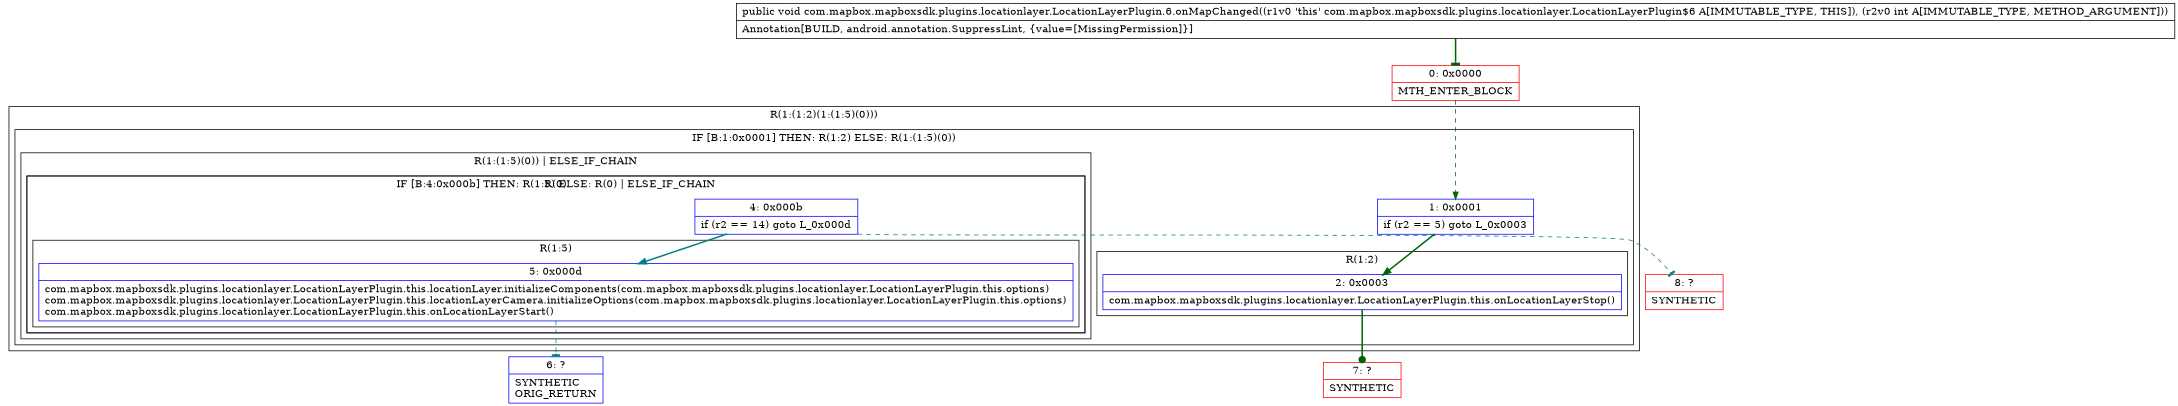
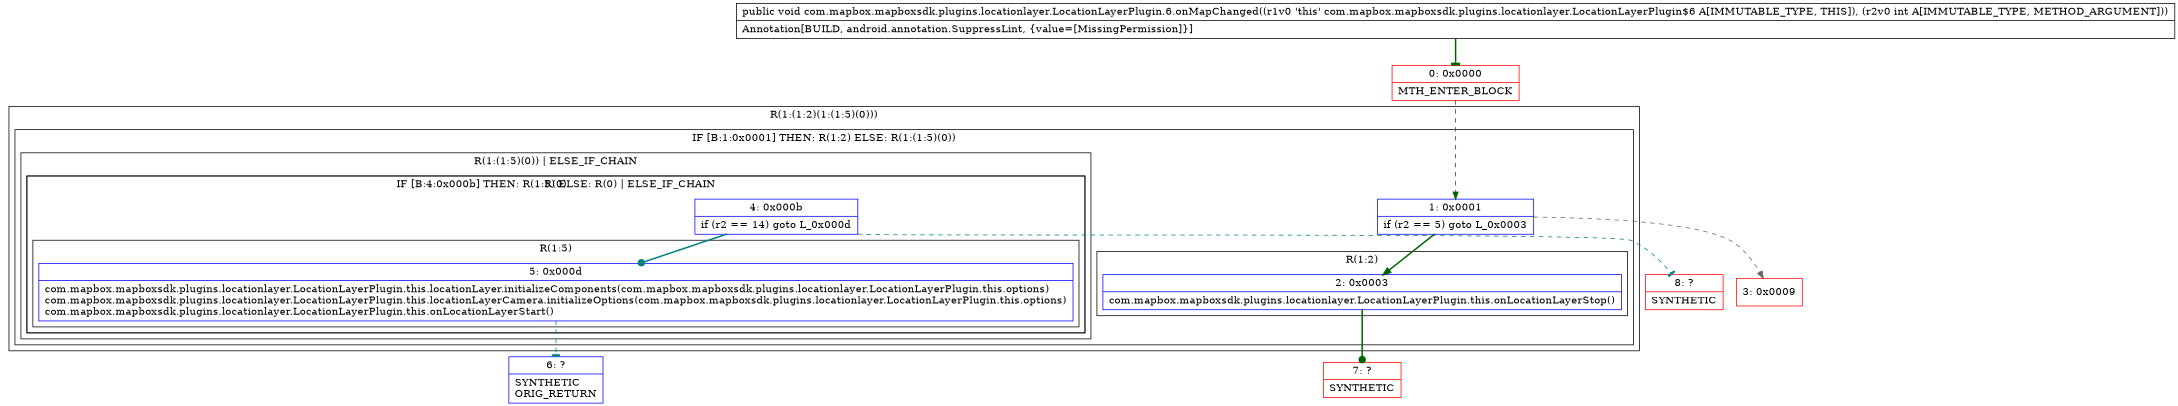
(686, 248) -> (686, 248)
none -> (1769, 292)
